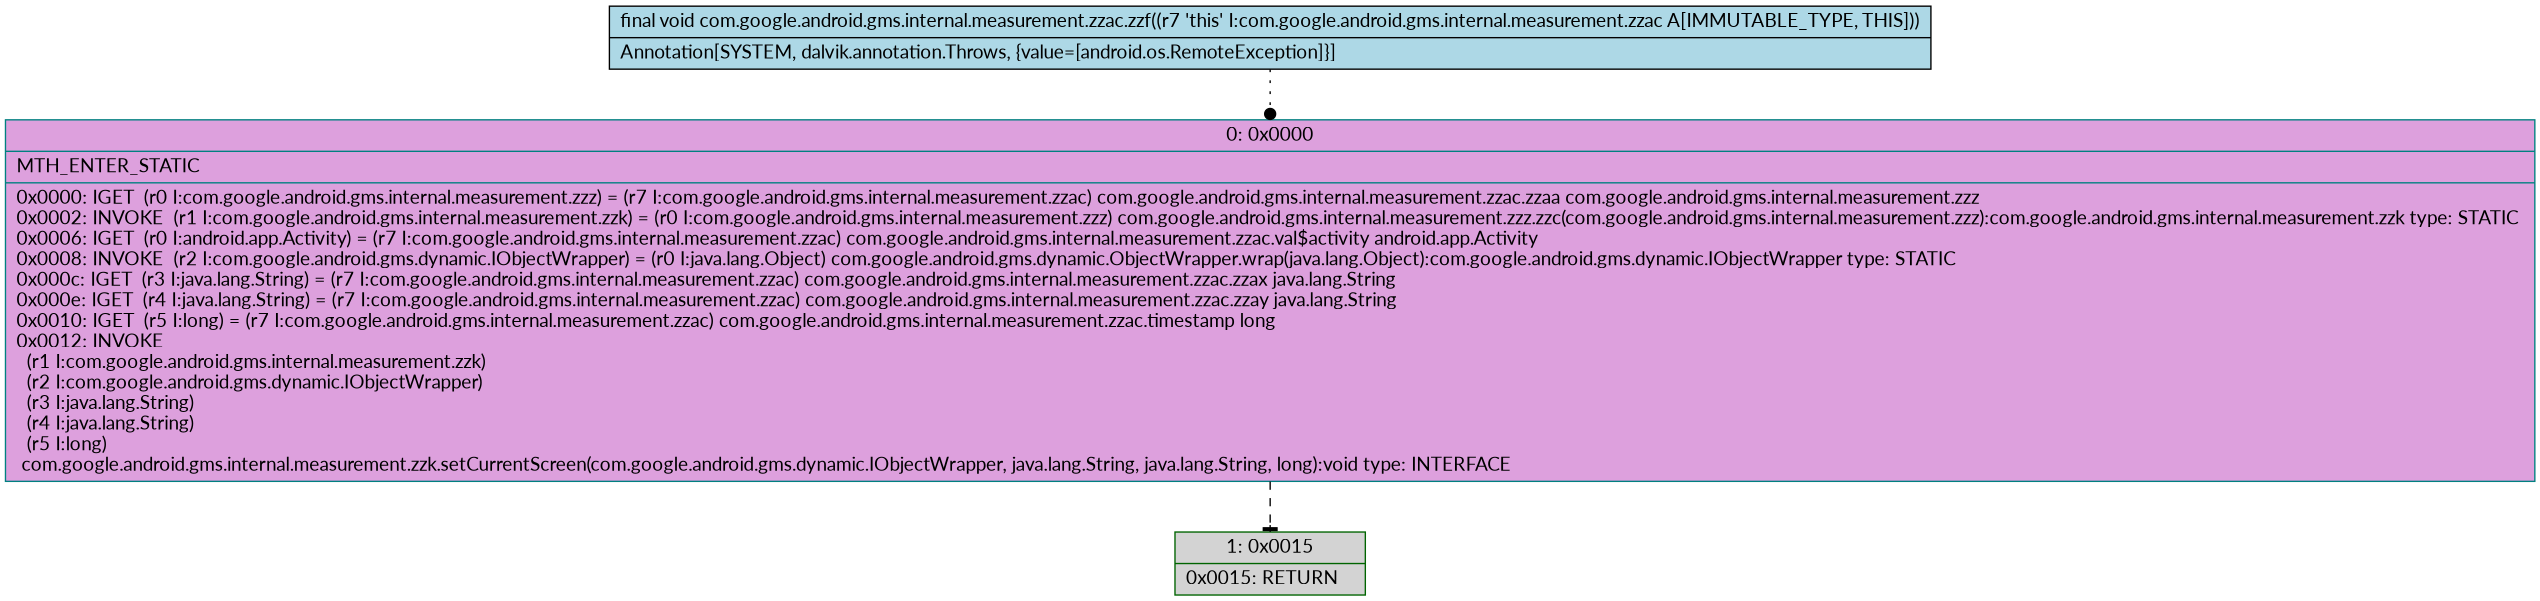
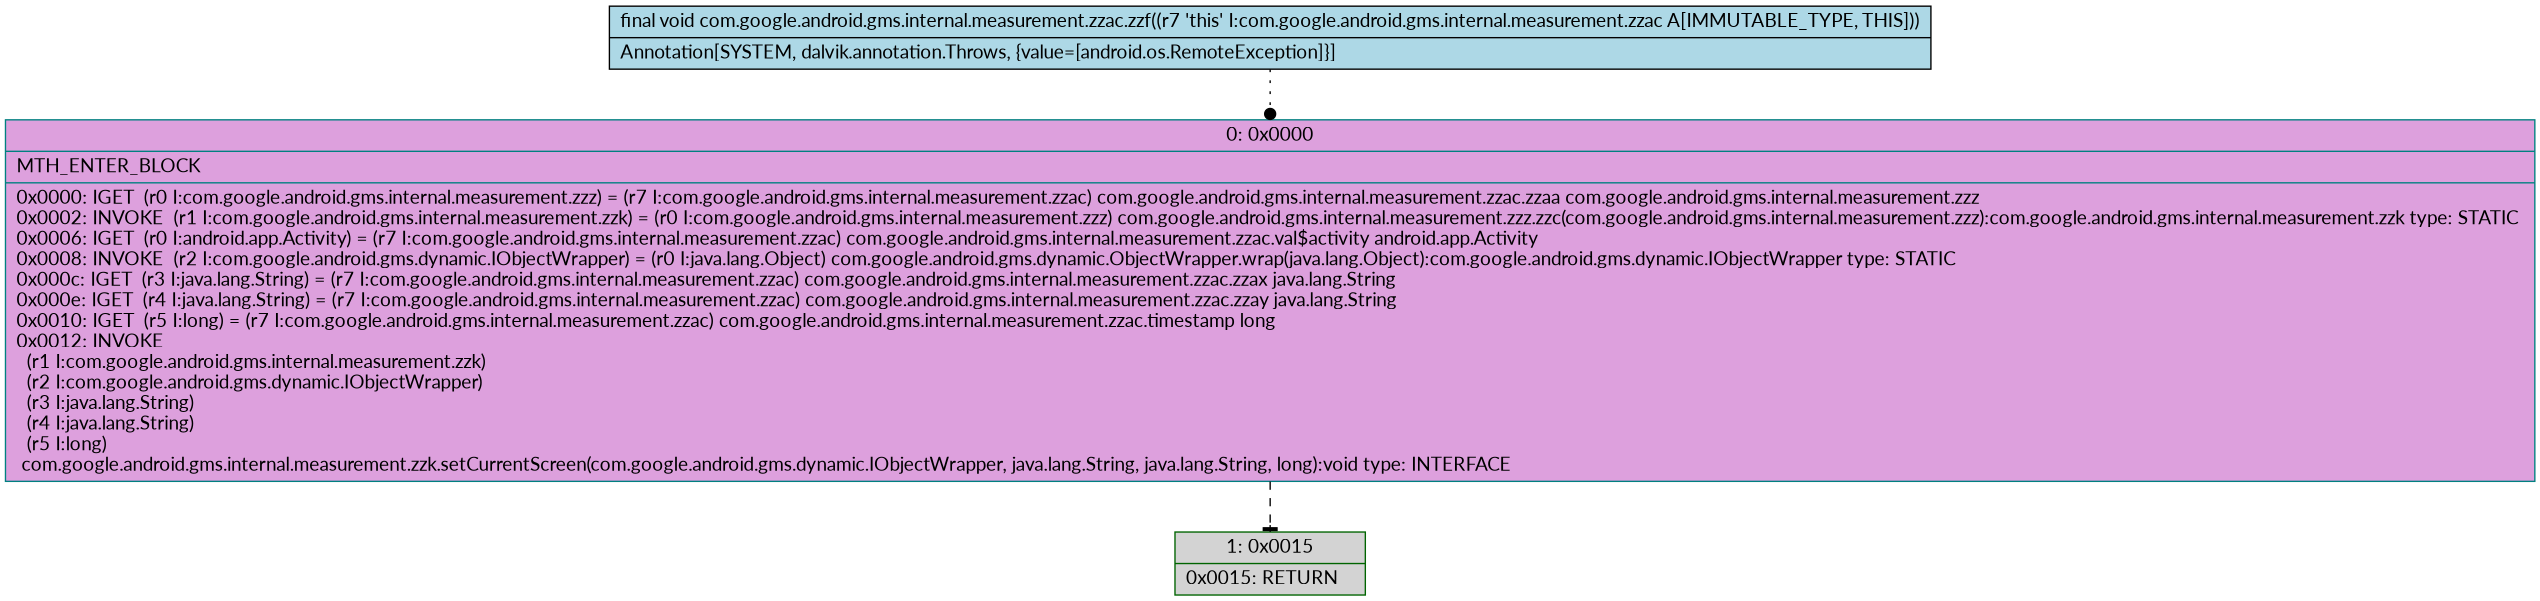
(108, 166) -> (109, 166)
